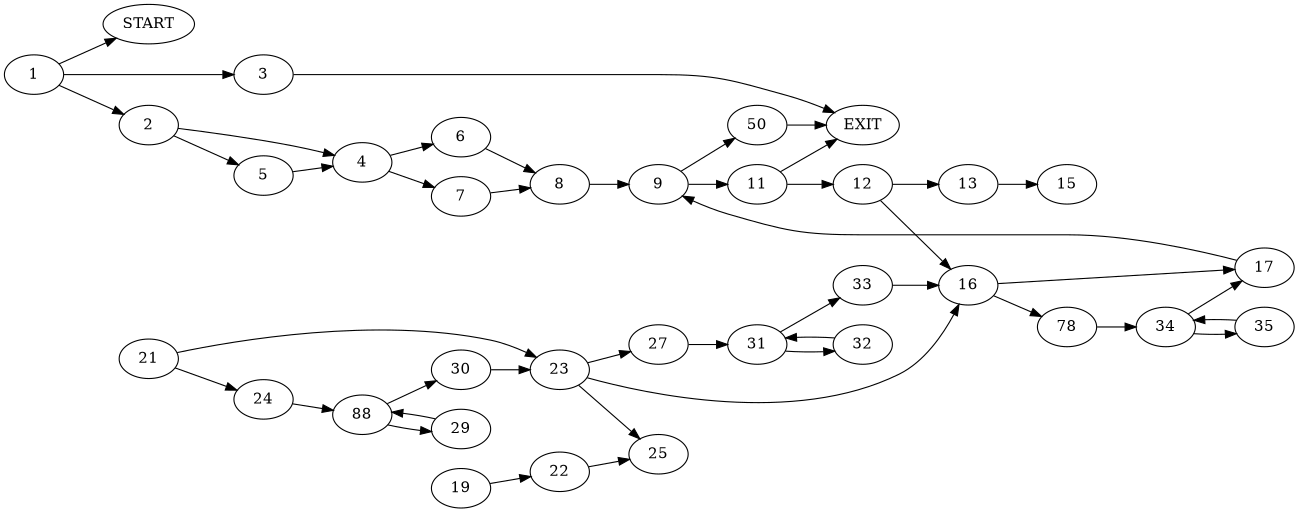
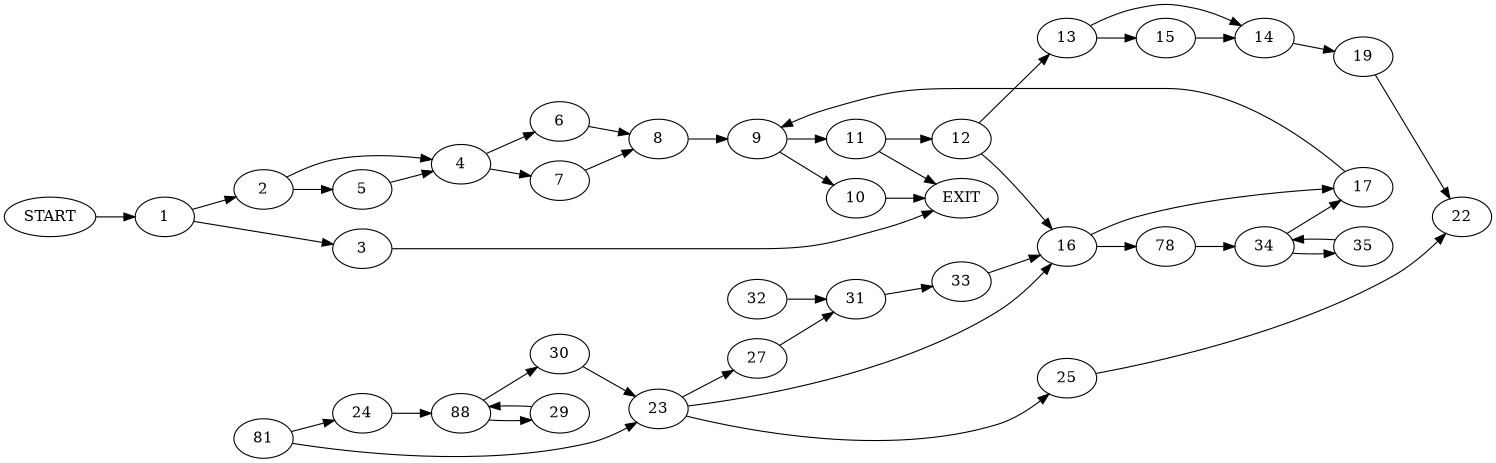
none -> (1265, 38)
(83, 53) -> (110, 217)
(757, 125) -> (856, 198)
(805, 352) -> none
(149, 359) -> (264, 439)
(604, 464) -> (1275, 327)
